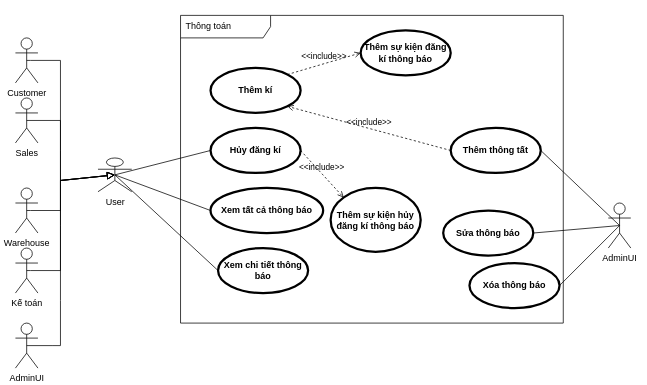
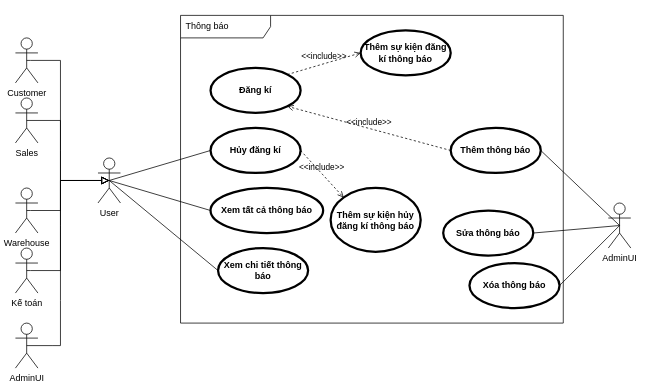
(210, 27) -> (207, 27)
(255, 90) -> (255, 90)
(495, 150) -> (495, 150)
(115, 175) -> (109, 180)
